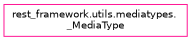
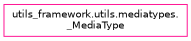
(96, 20) -> (96, 20)
